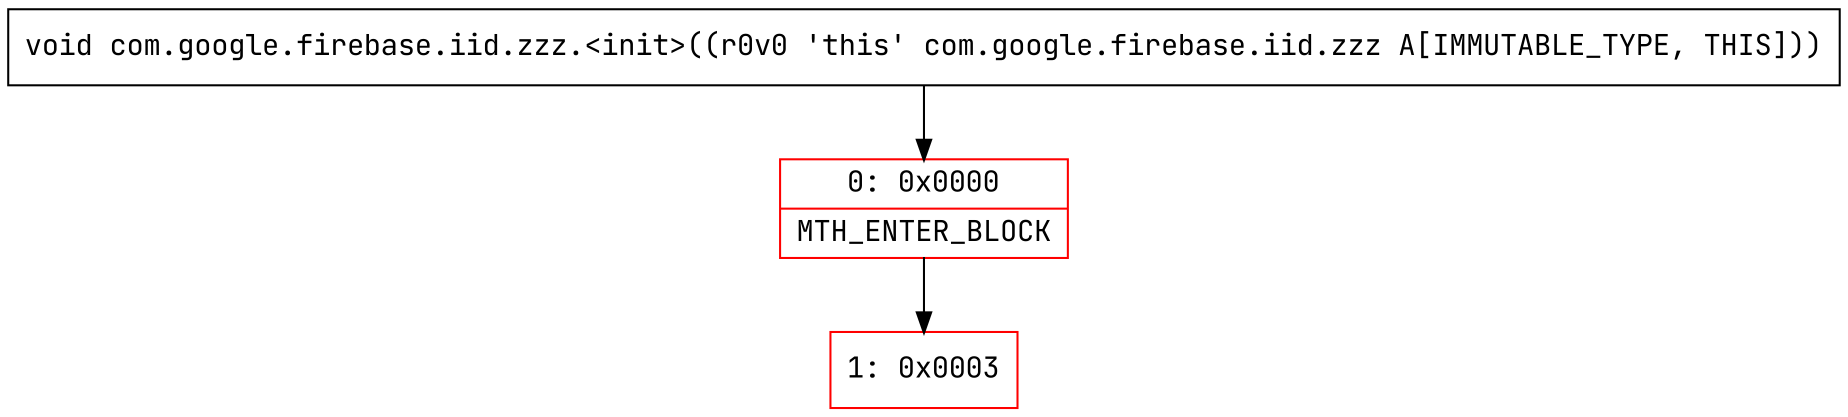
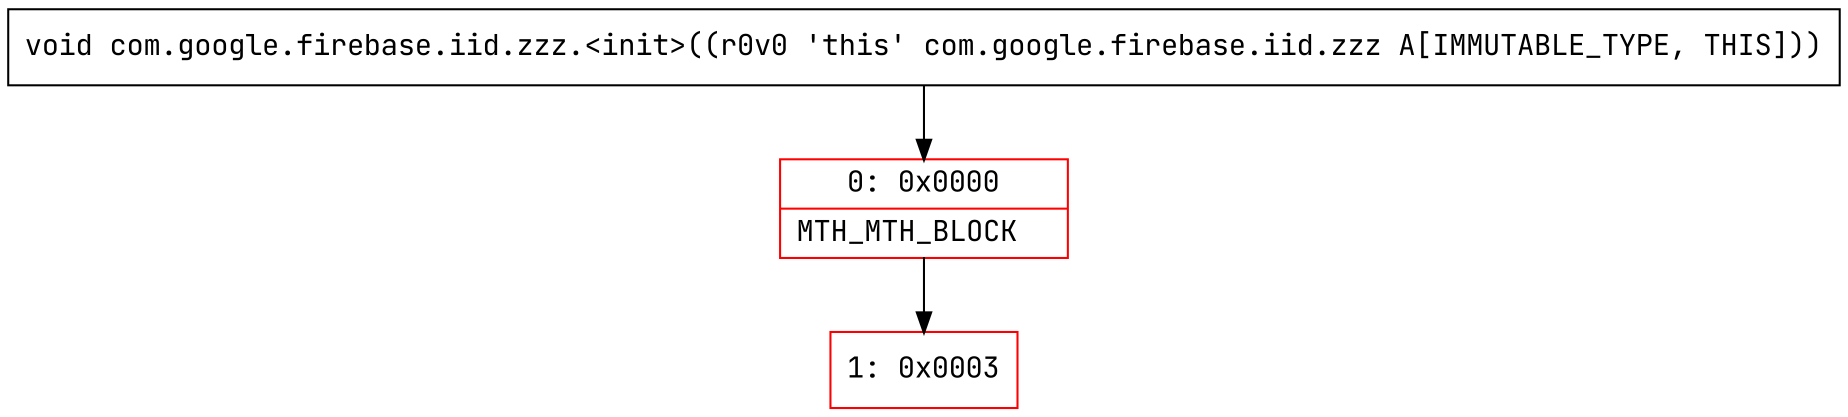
(924, 232) -> (908, 232)
